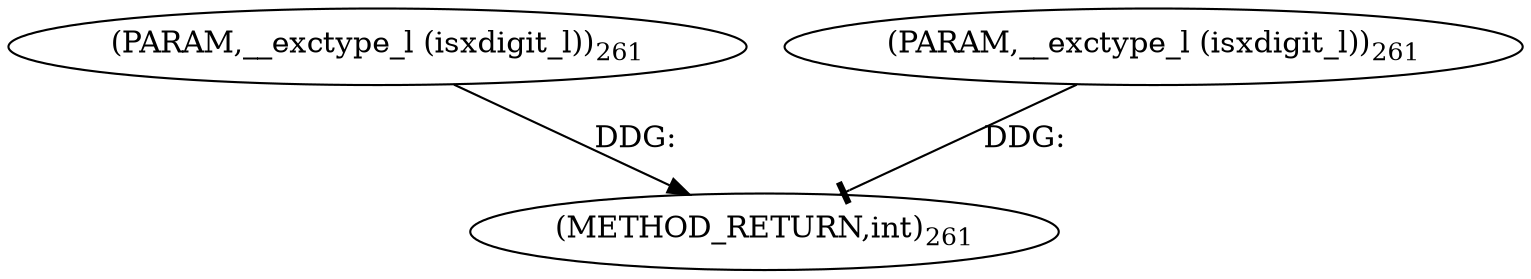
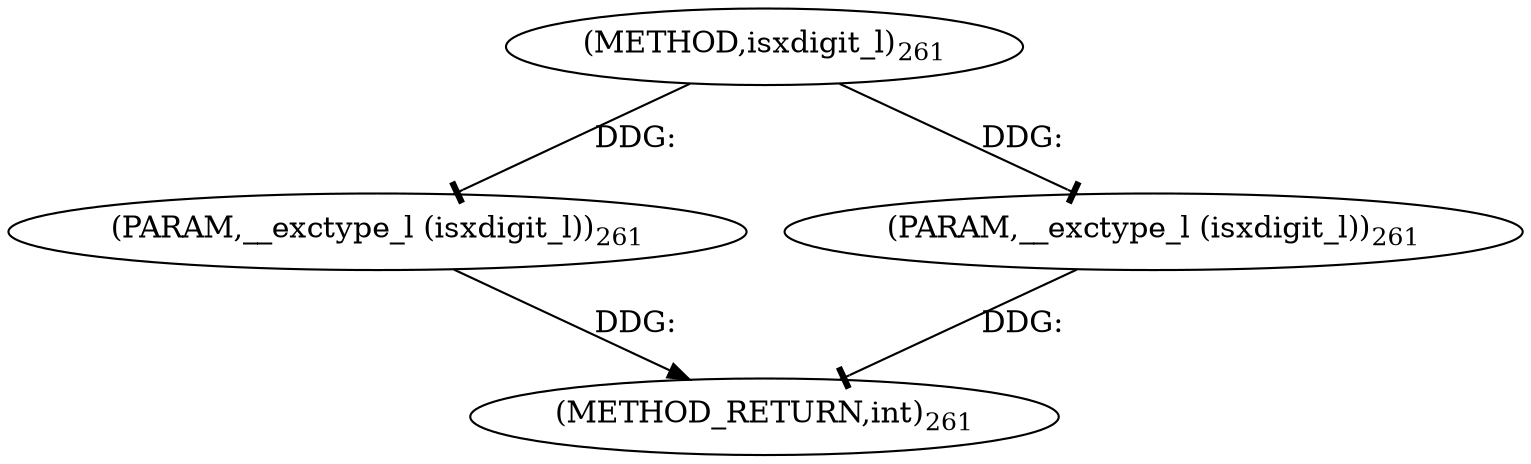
none -> (765, 47)
